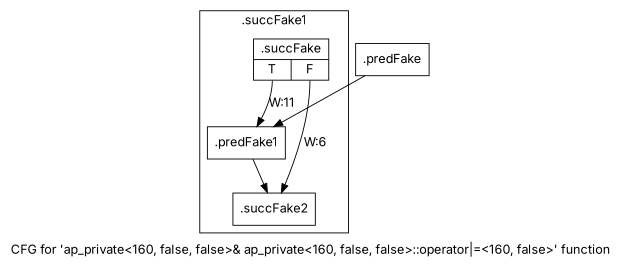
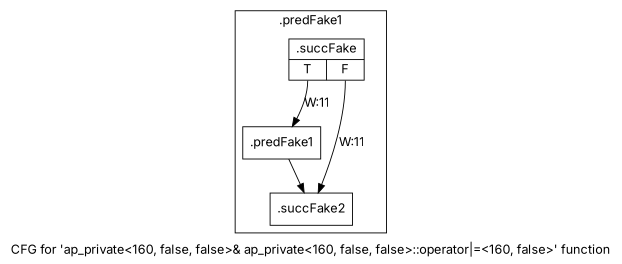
(274, 21) -> (311, 21)
(392, 60) -> none
(315, 143) -> (352, 143)
